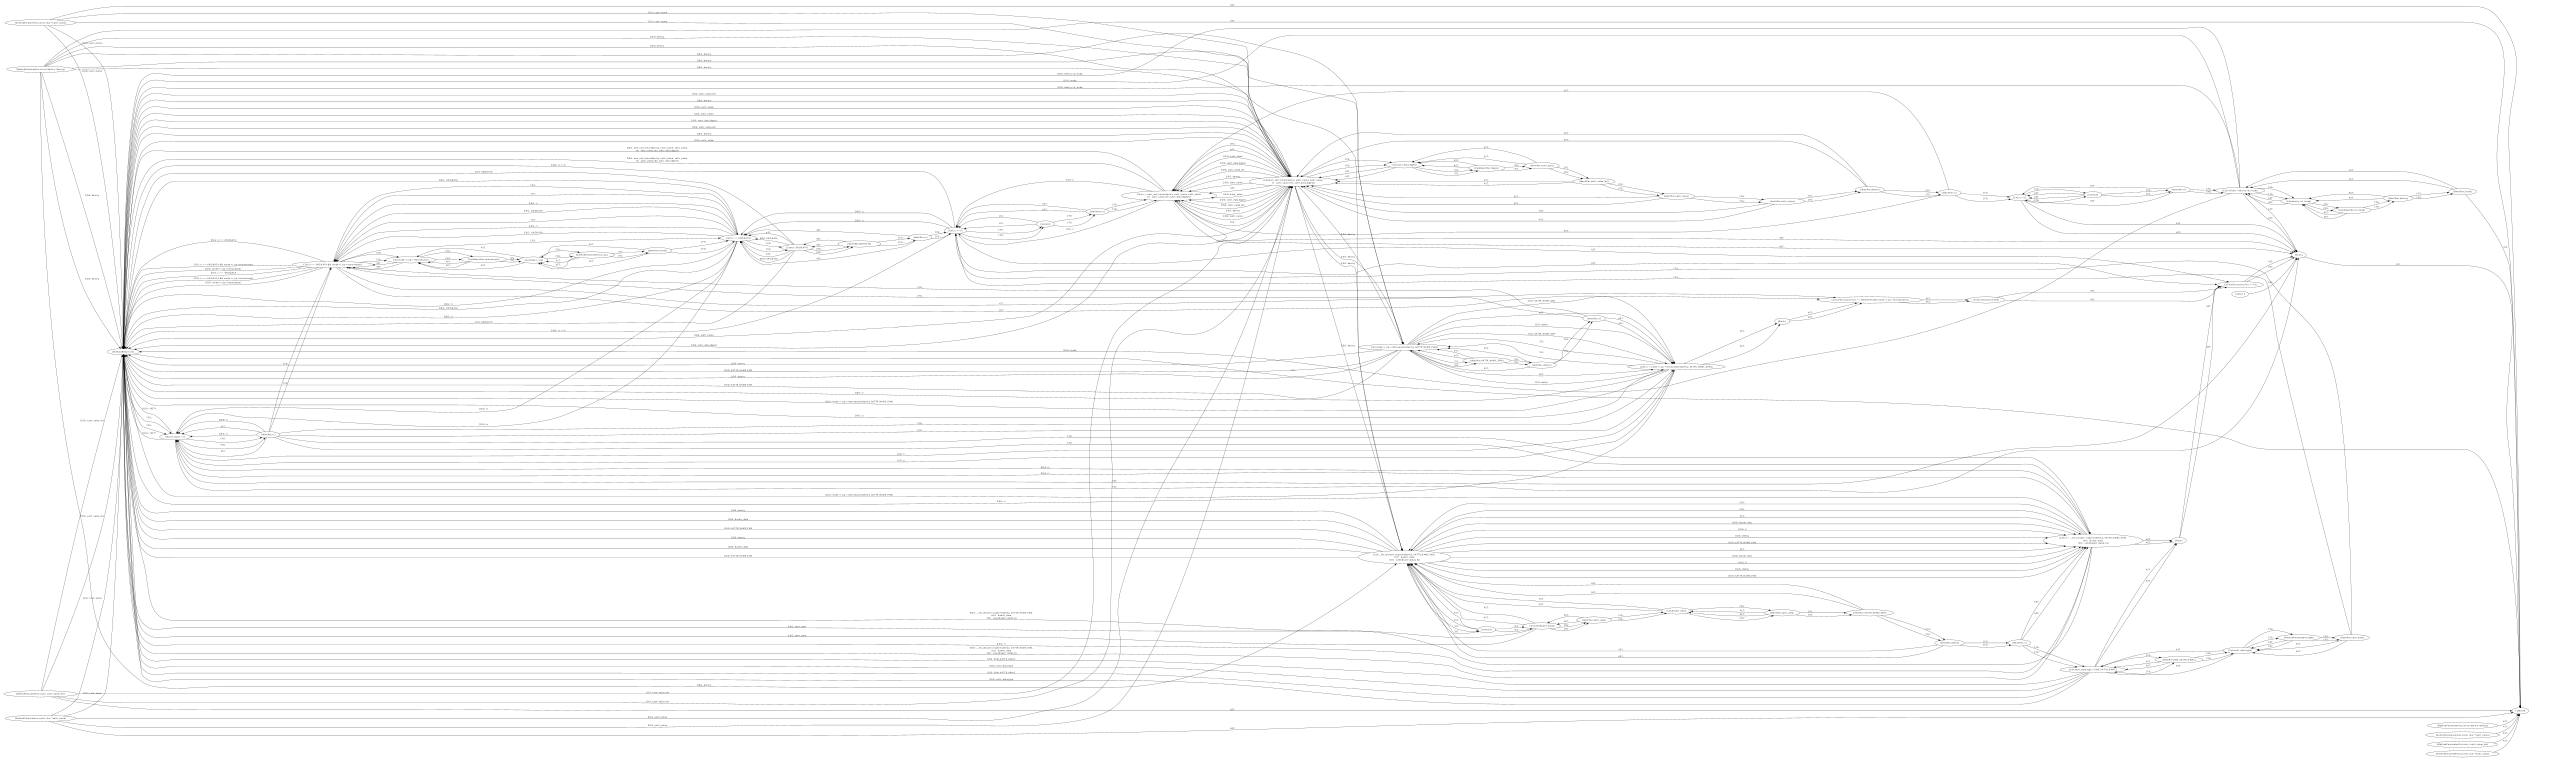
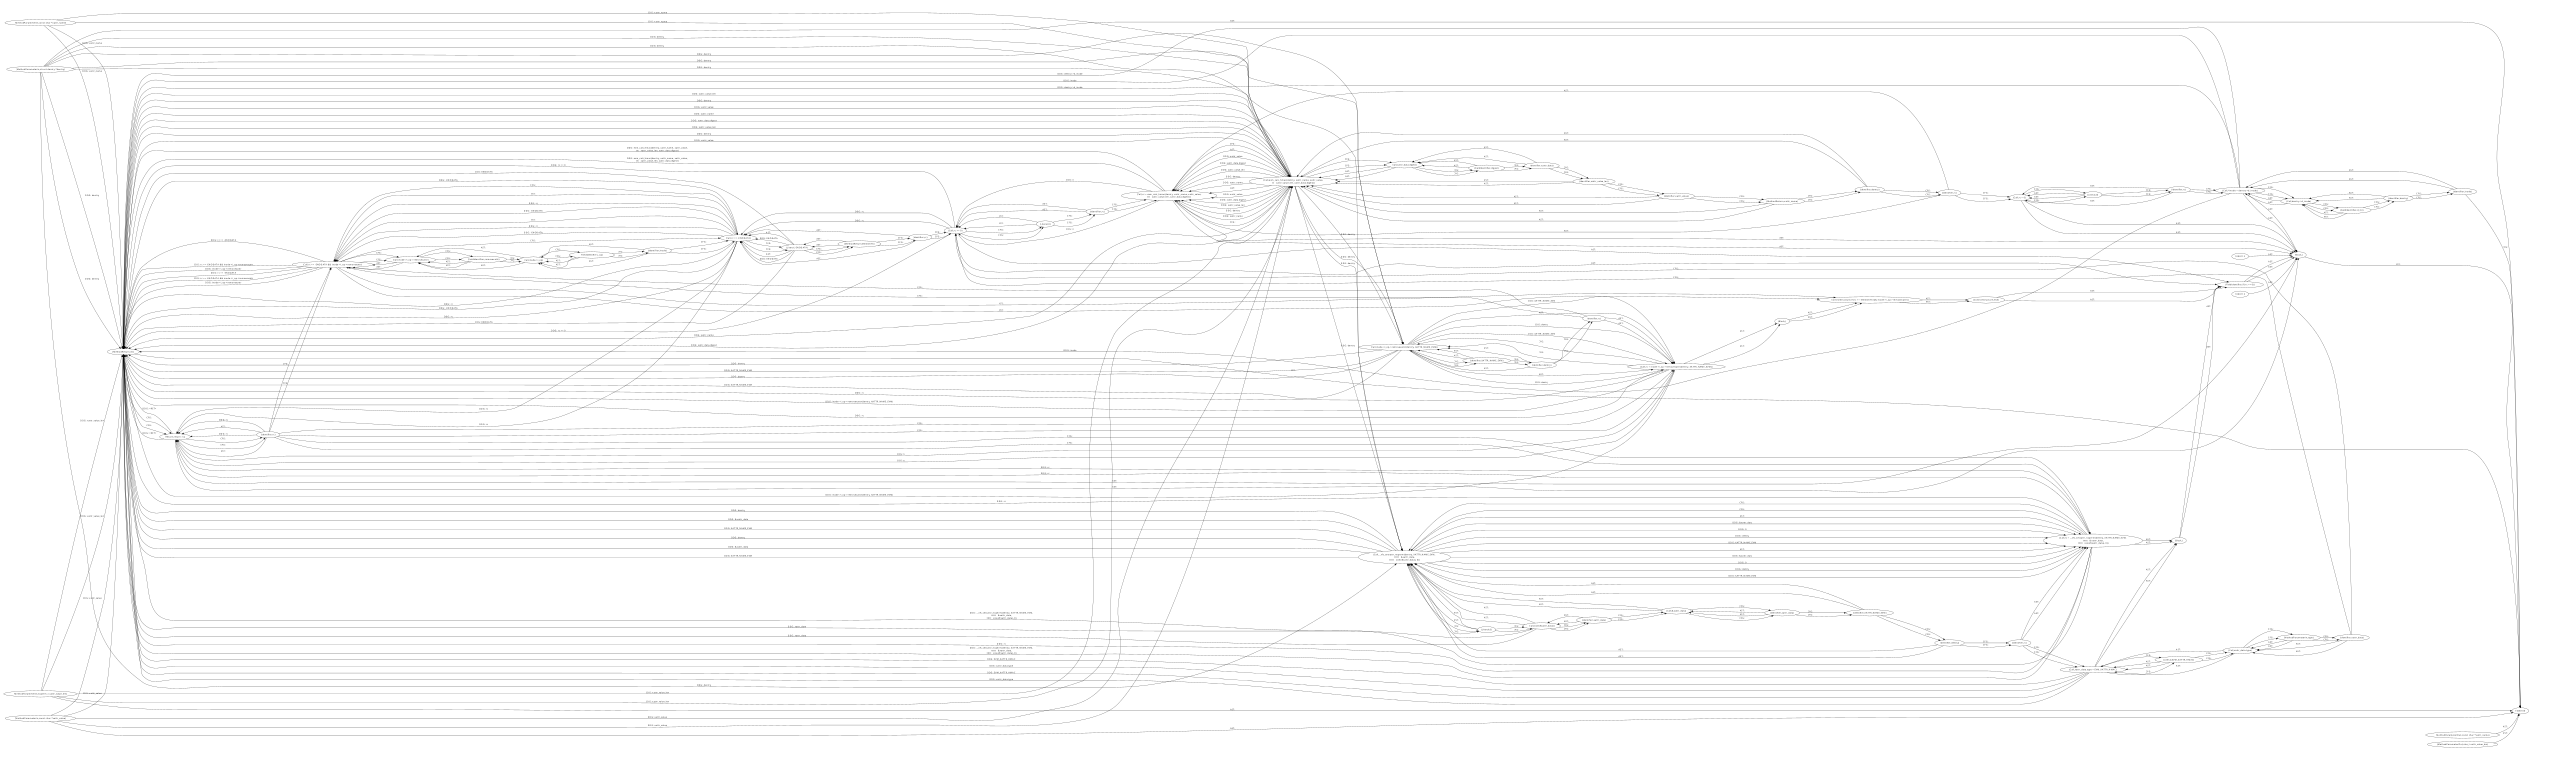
(1622, 6) -> none
(1782, 201) -> (1782, 201)
(2352, 210) -> (2352, 210)
(859, 244) -> (859, 244)
(592, 255) -> (592, 255)
none -> (2240, 256)
(2240, 285) -> (2240, 285)
(2179, 660) -> (2179, 660)
(40, 694) -> (40, 694)
(2463, 726) -> none
(2463, 754) -> none
